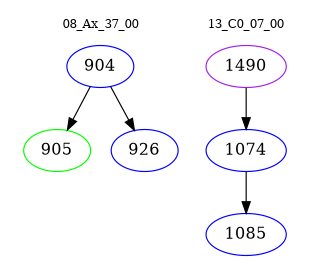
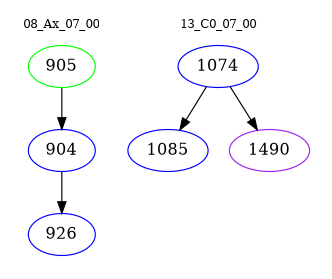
(101, 25) -> (62, 25)
(82, 103) -> (62, 103)
(246, 103) -> (241, 103)
